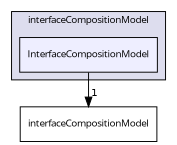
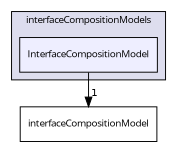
(89, 21) -> (89, 21)
